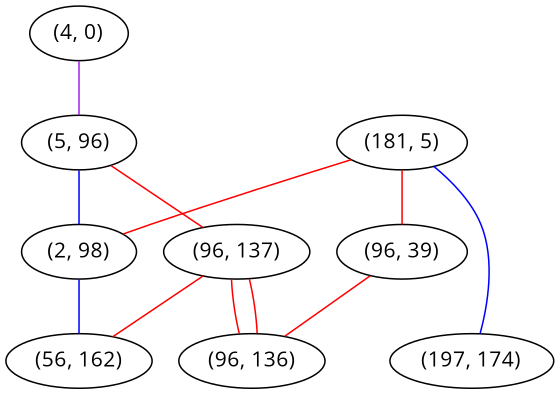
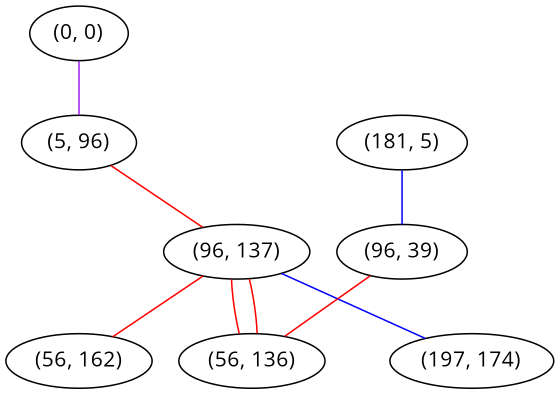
(79, 33) -> (79, 33)
(402, 197) -> (402, 197)
(486, 241) -> (353, 306)
(79, 252) -> none
(252, 361) -> (252, 361)
